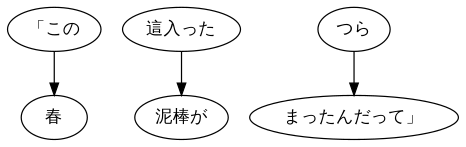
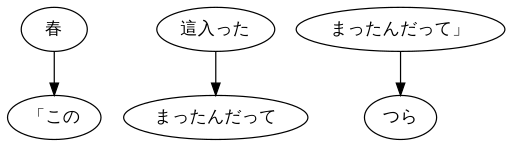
(54, 67) -> (54, 67)
(354, 67) -> (401, 67)
(182, 117) -> (216, 117)
